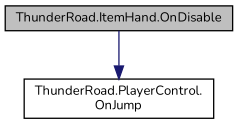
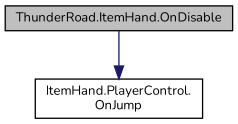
(119, 99) -> (119, 99)
